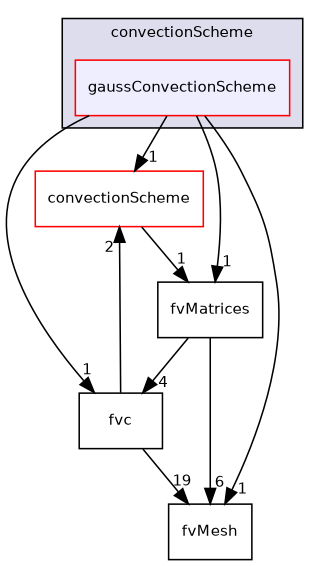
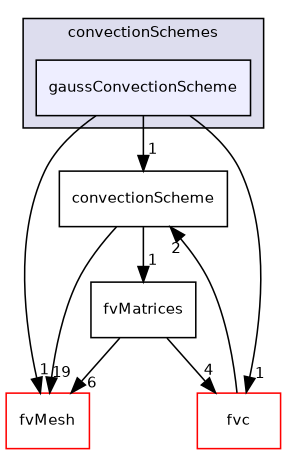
(183, 33) -> (143, 33)
(183, 88) -> (143, 88)
(219, 189) -> none
(119, 199) -> (143, 199)
(121, 421) -> (239, 421)
(161, 471) -> (71, 296)
(210, 532) -> (48, 421)
